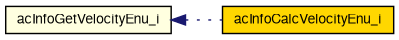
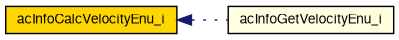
(204, 20) -> (210, 20)
